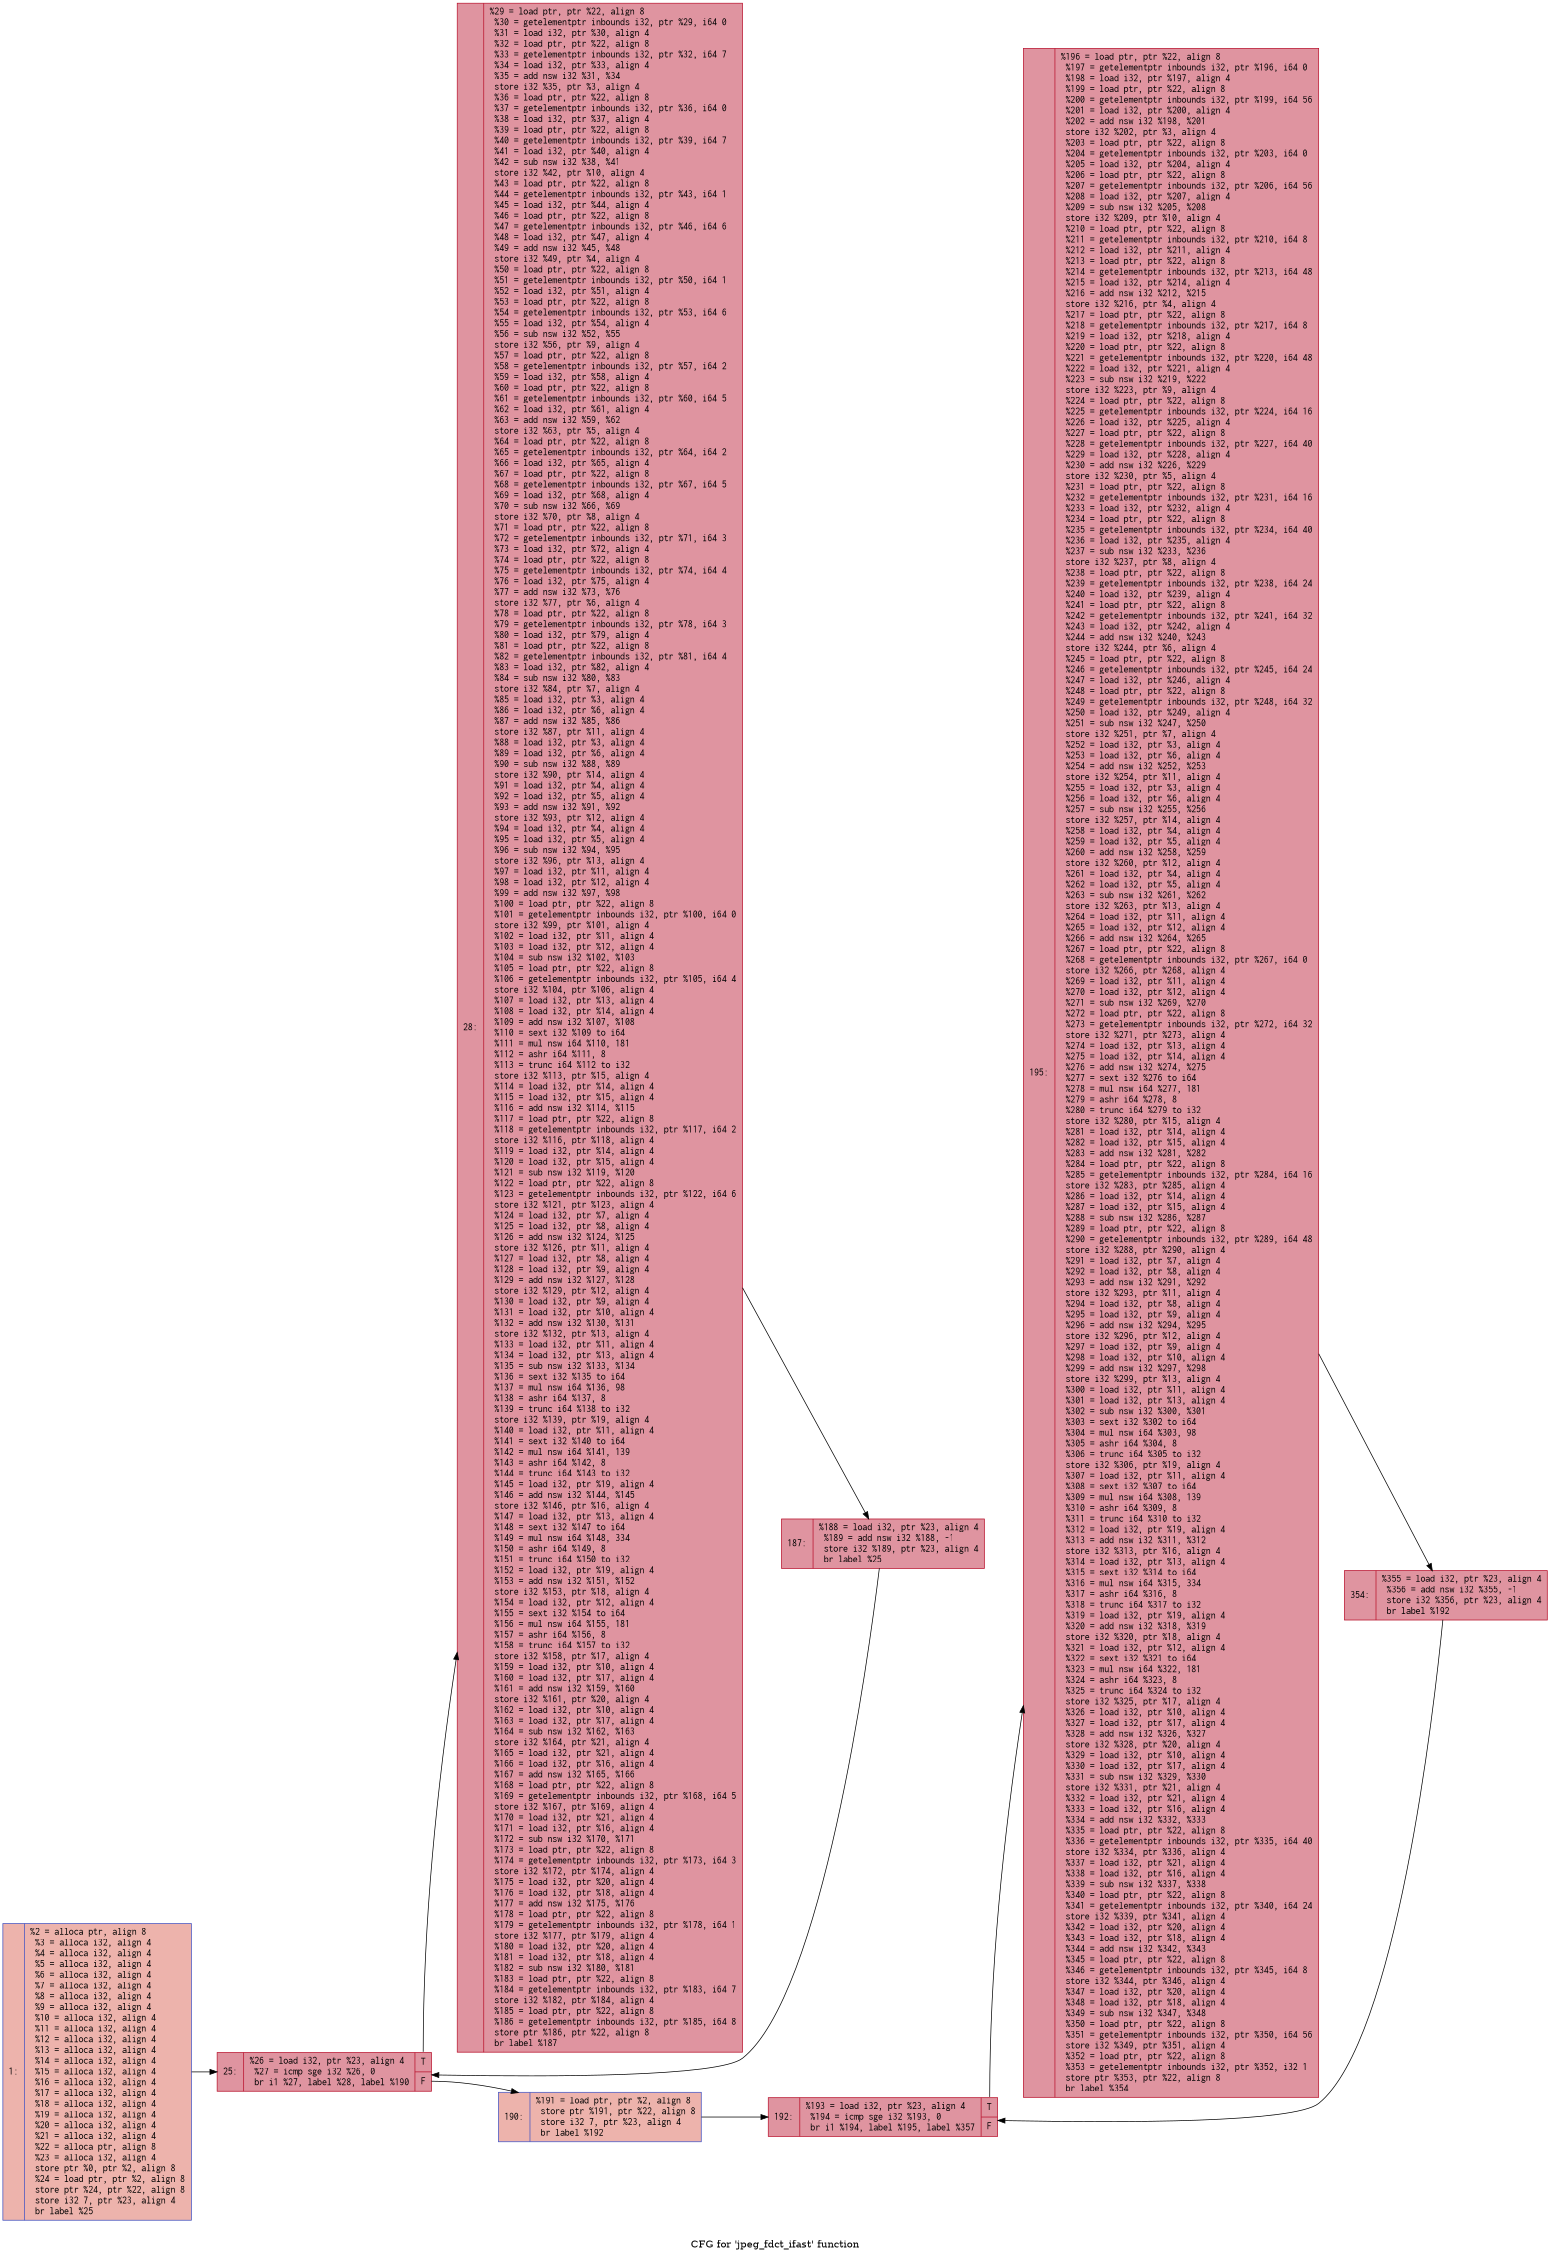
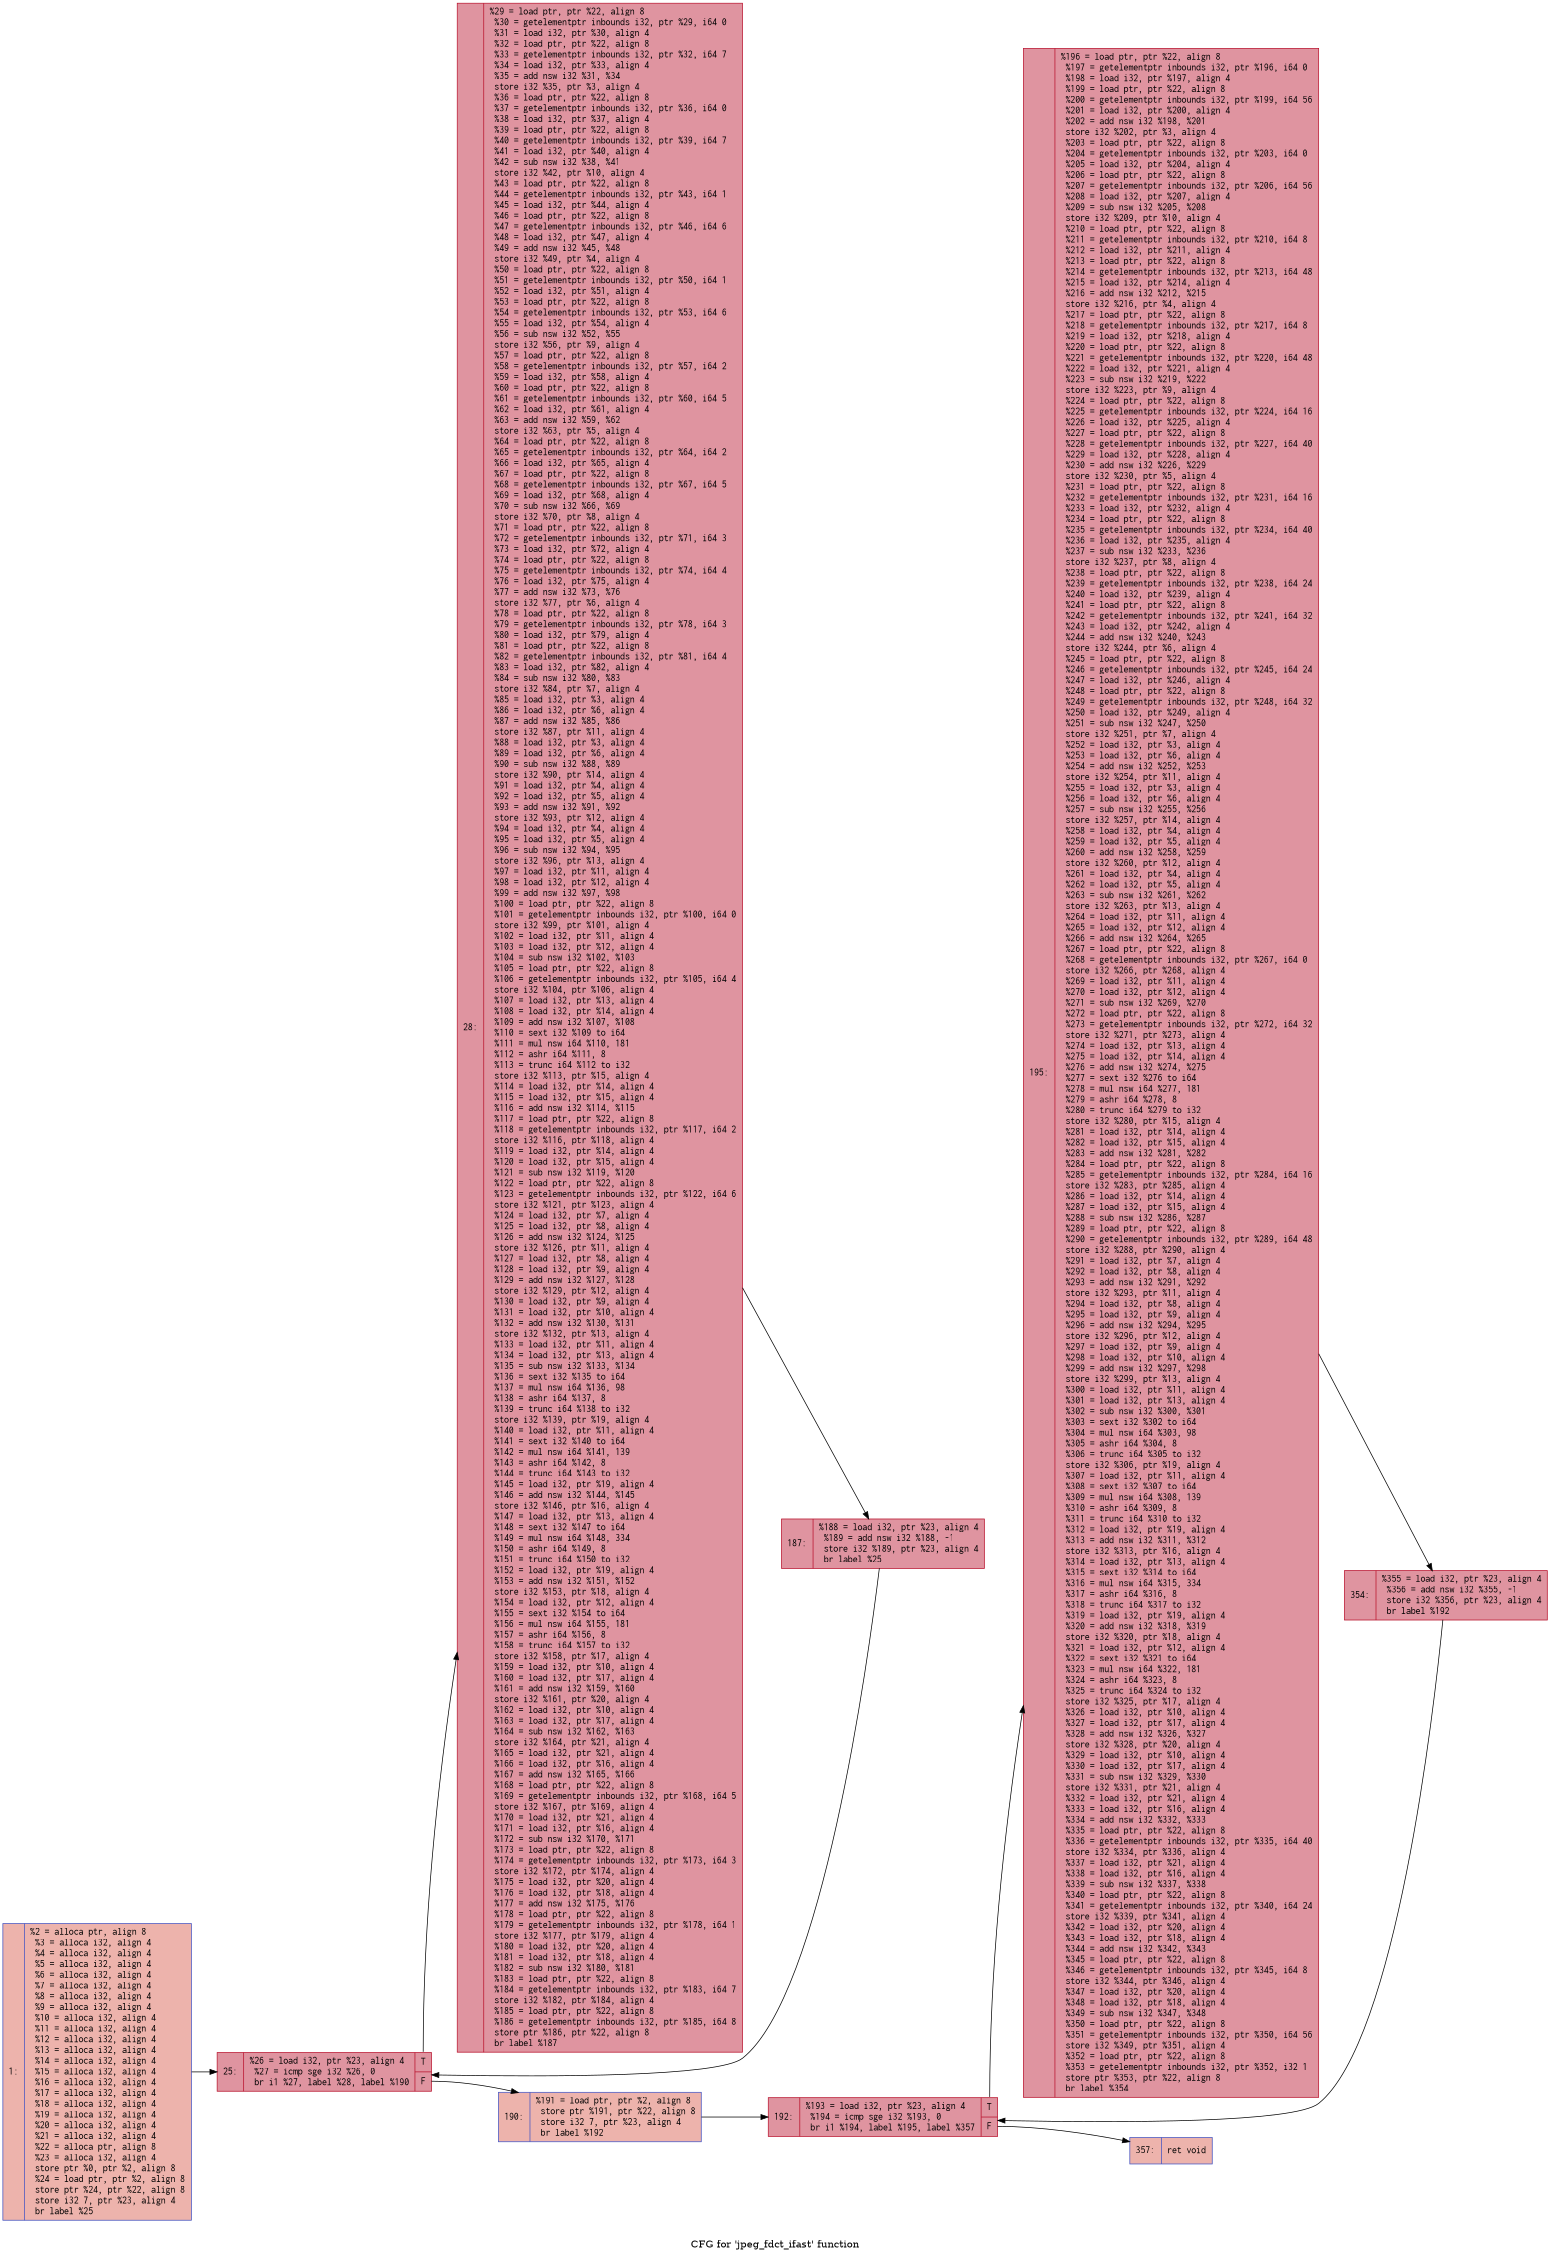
none -> (1171, 2151)
